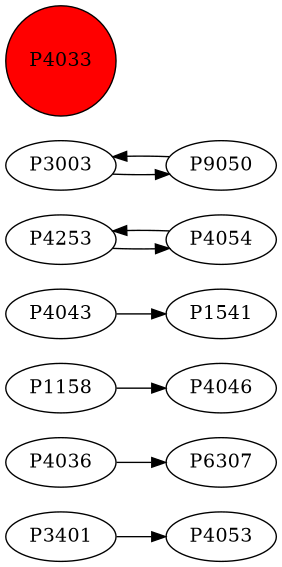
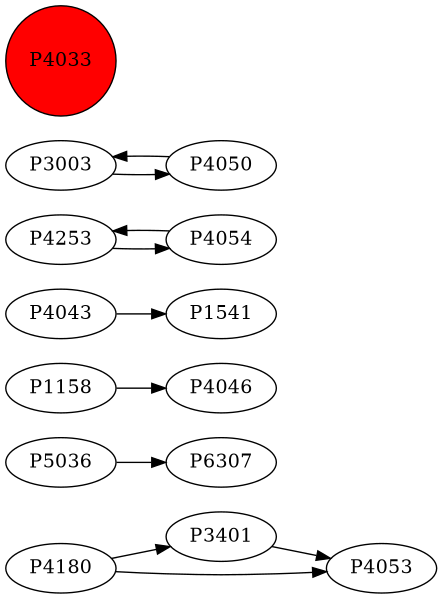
(221, 165) -> (221, 165)
(61, 462) -> (61, 462)
none -> (61, 568)
